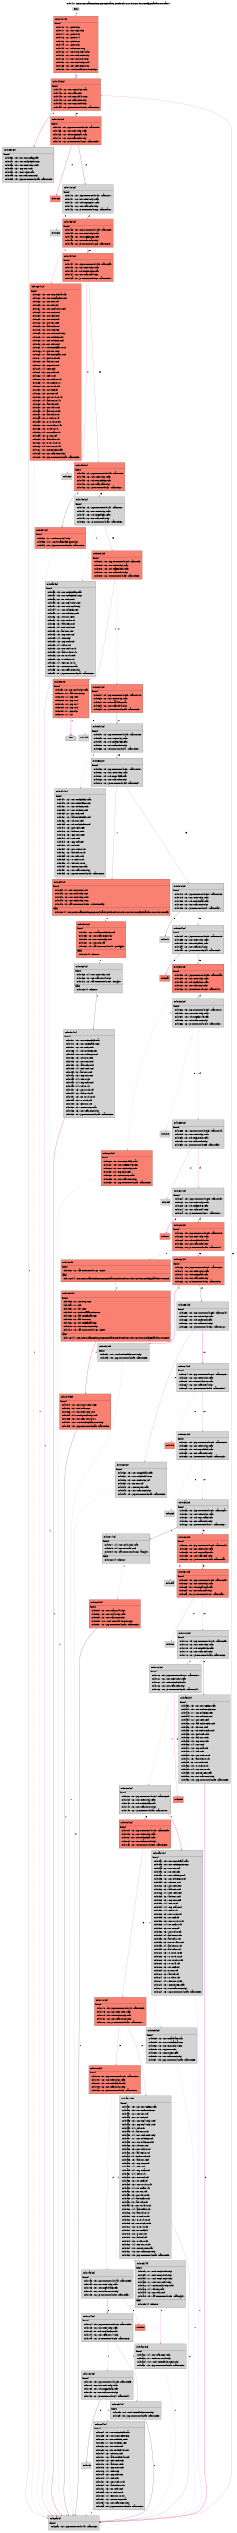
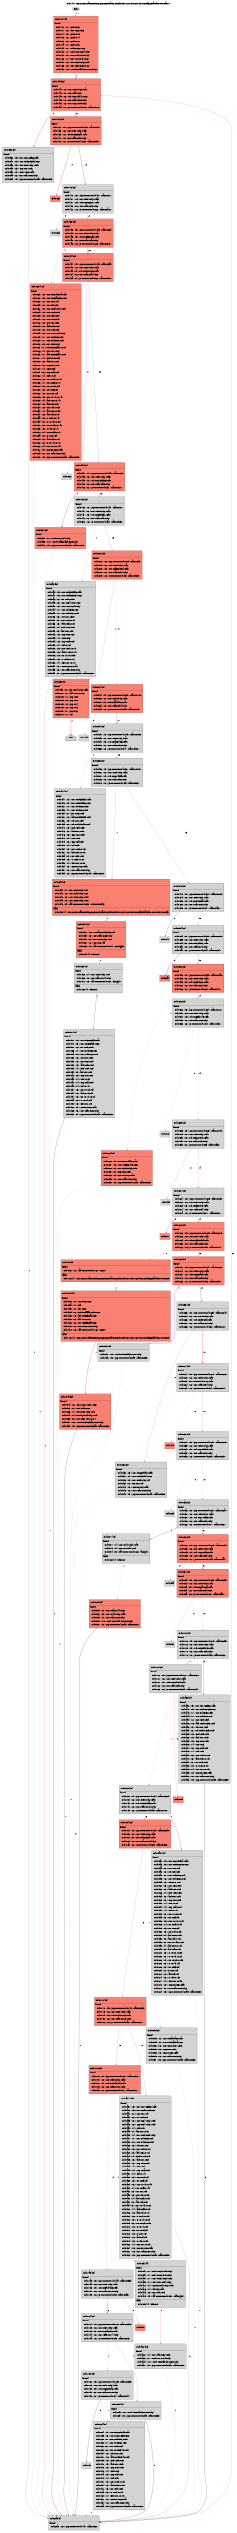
(204, 2198) -> (204, 2198)
